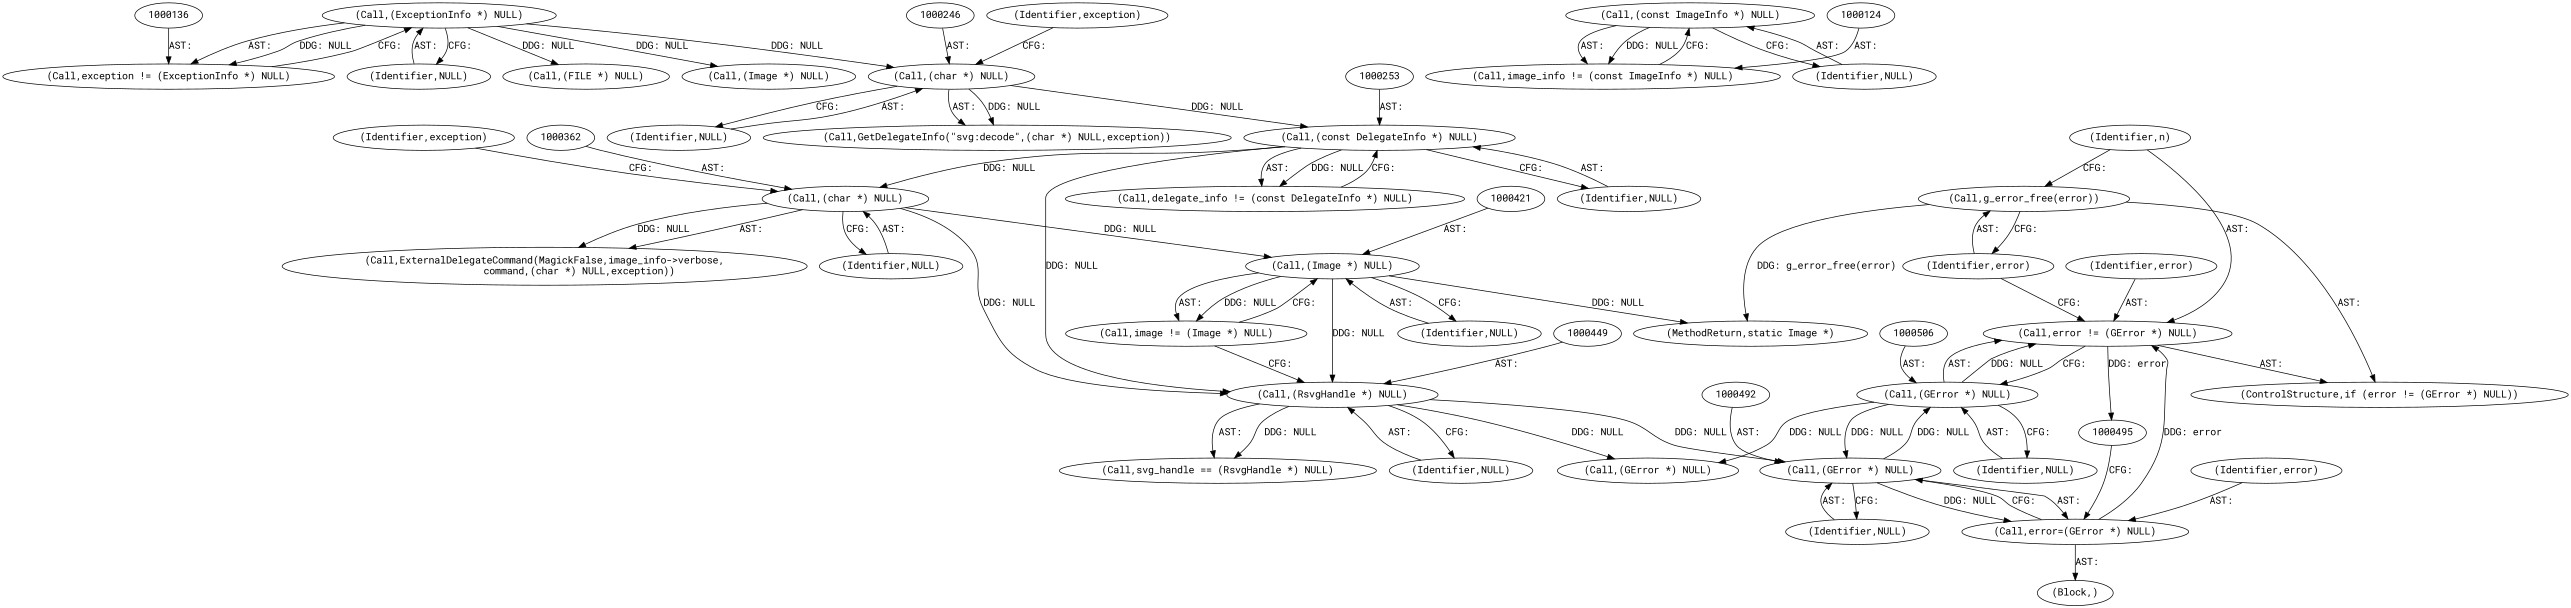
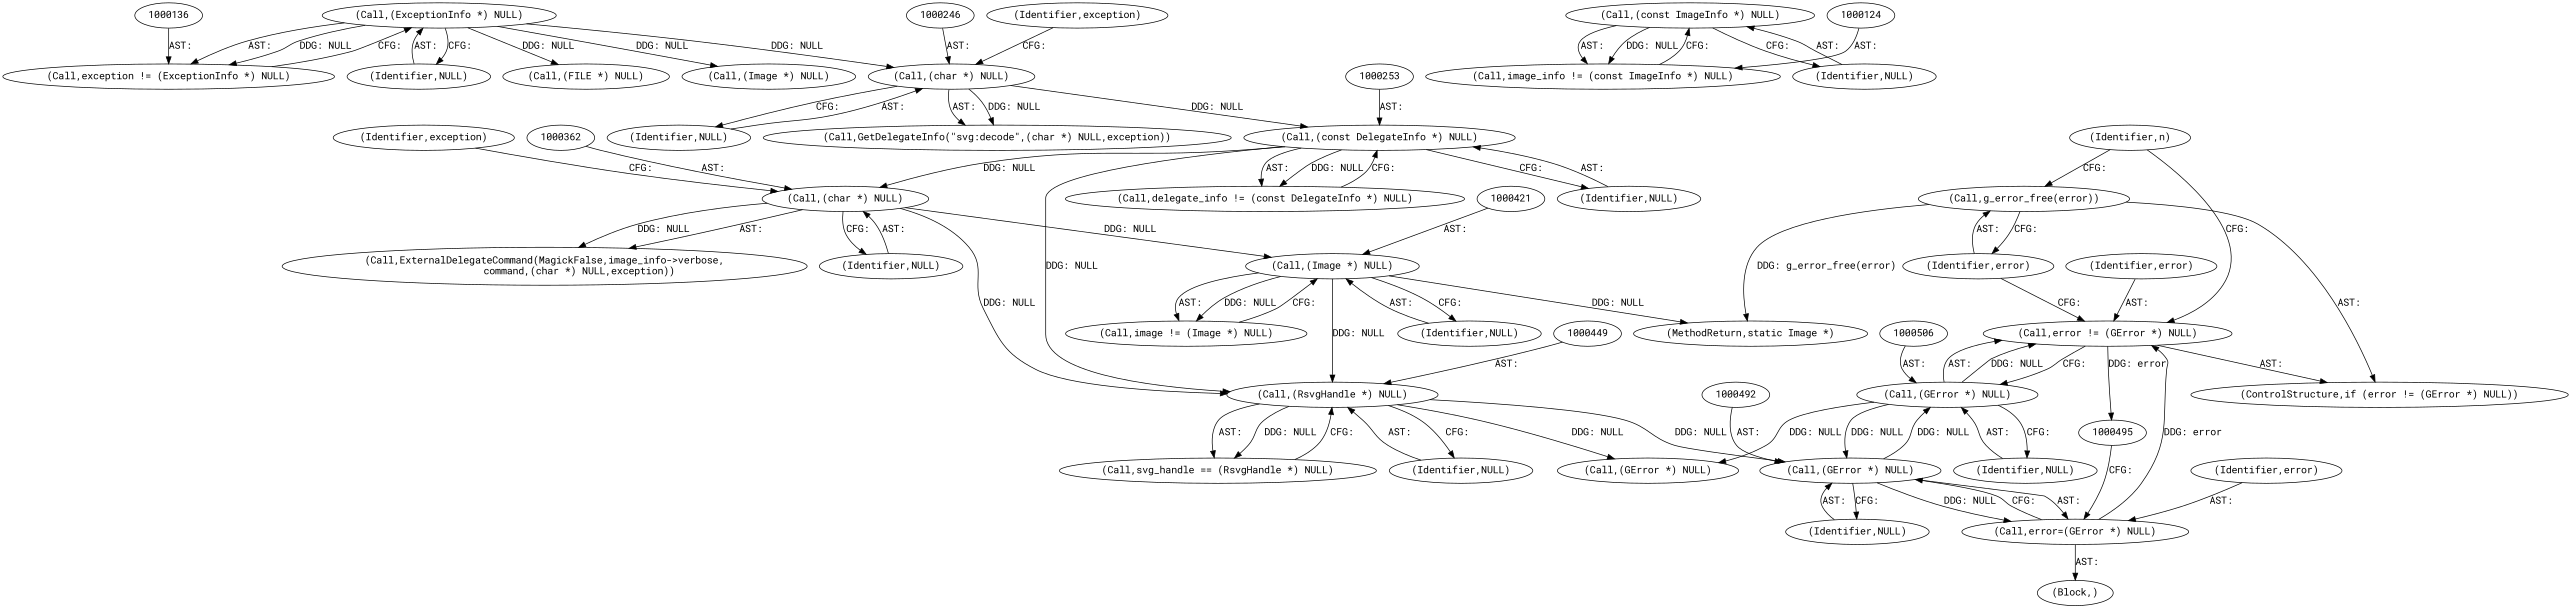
(2240, 229) -> (2240, 229)
(1256, 363) -> (1320, 442)
